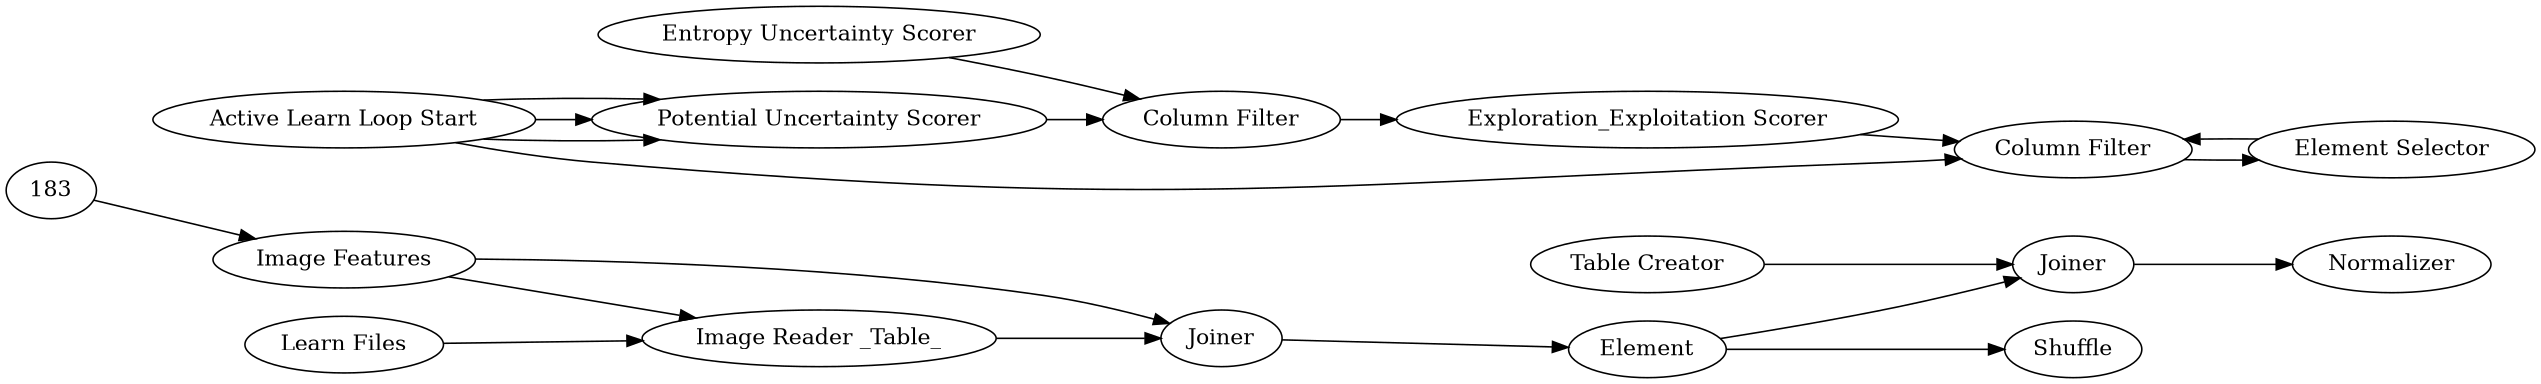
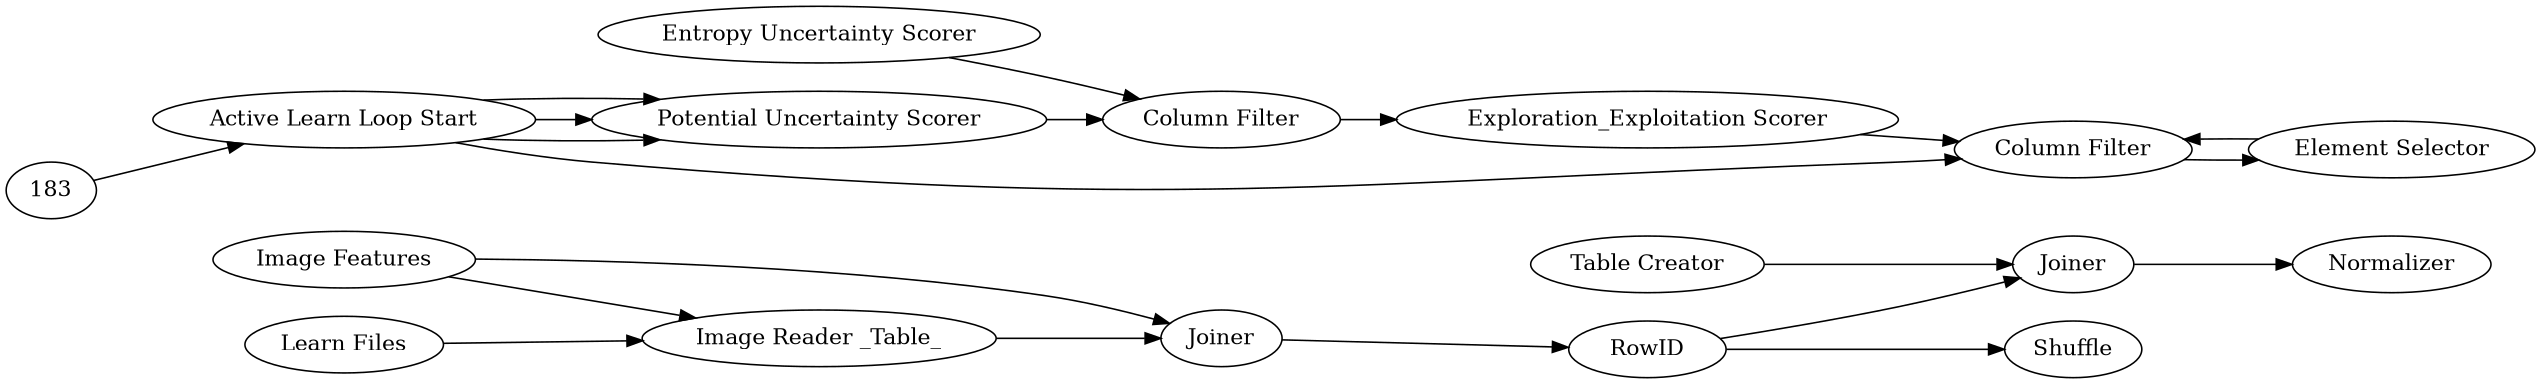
(167, 218) -> (161, 164)
(1647, 349) -> (1647, 349)
